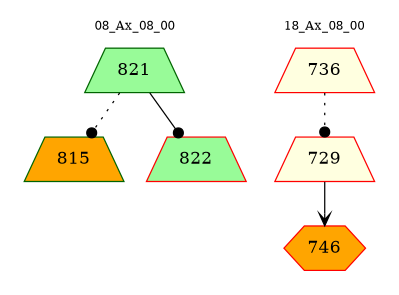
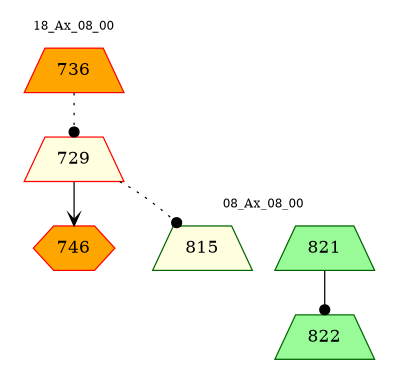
(325, 70) -> (74, 70)
(107, 111) -> (151, 202)
(74, 159) -> (202, 248)
(196, 159) -> (325, 337)
